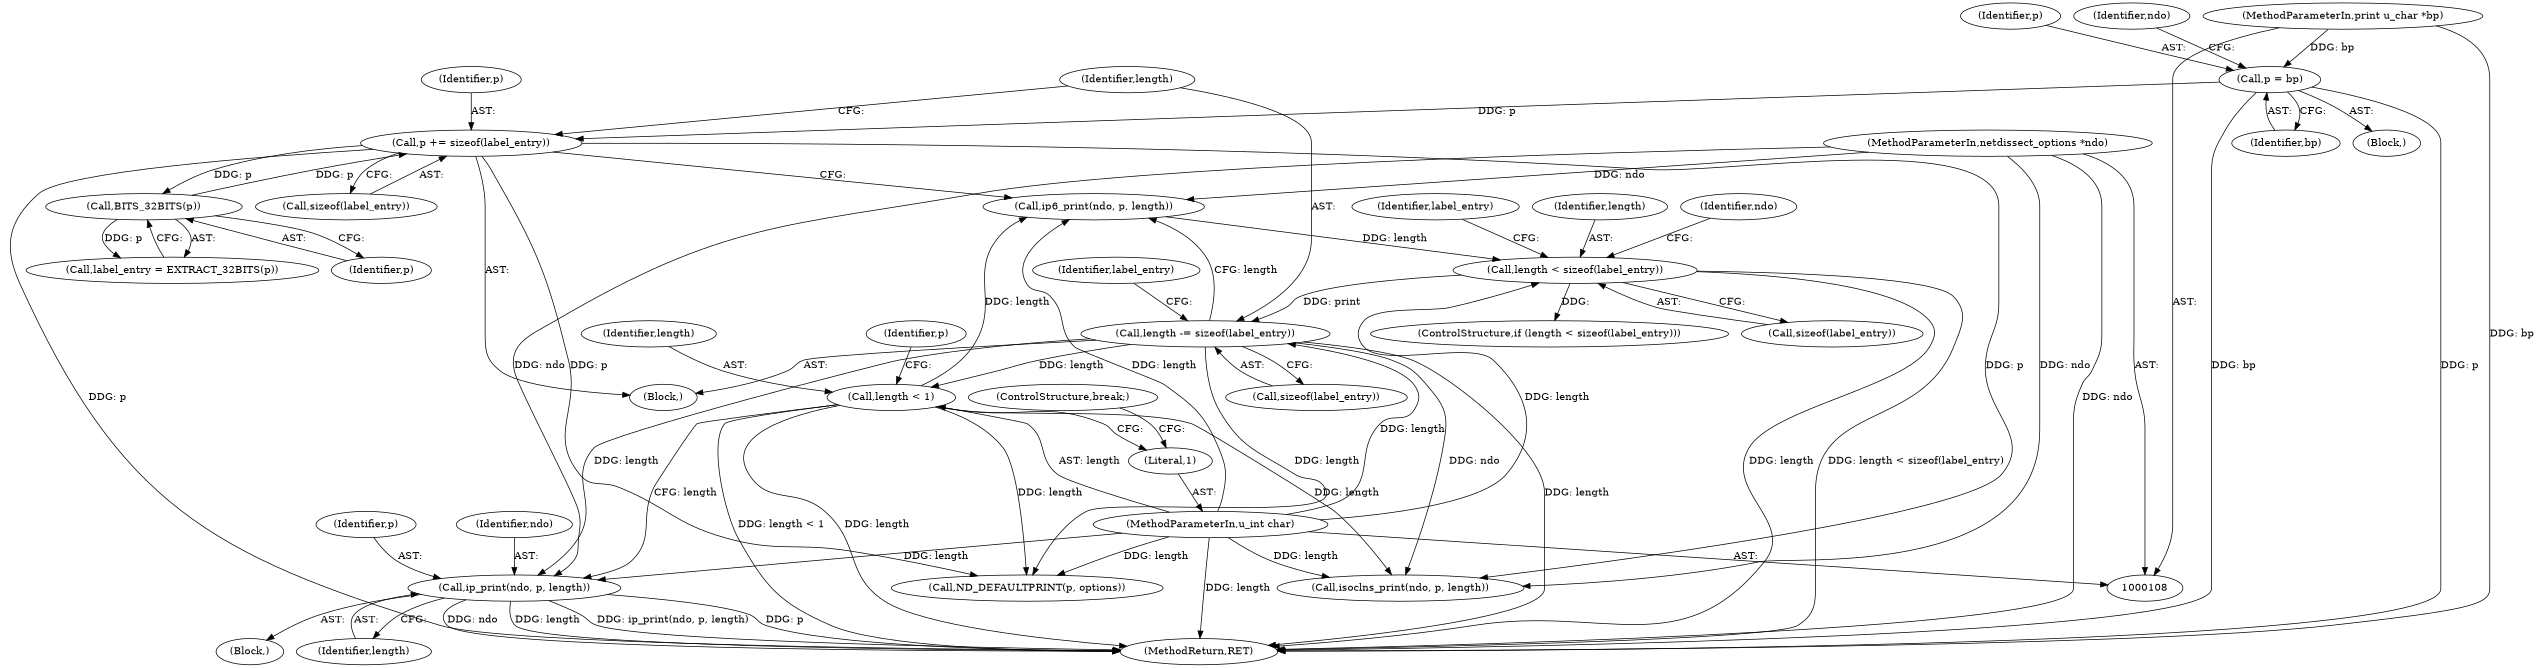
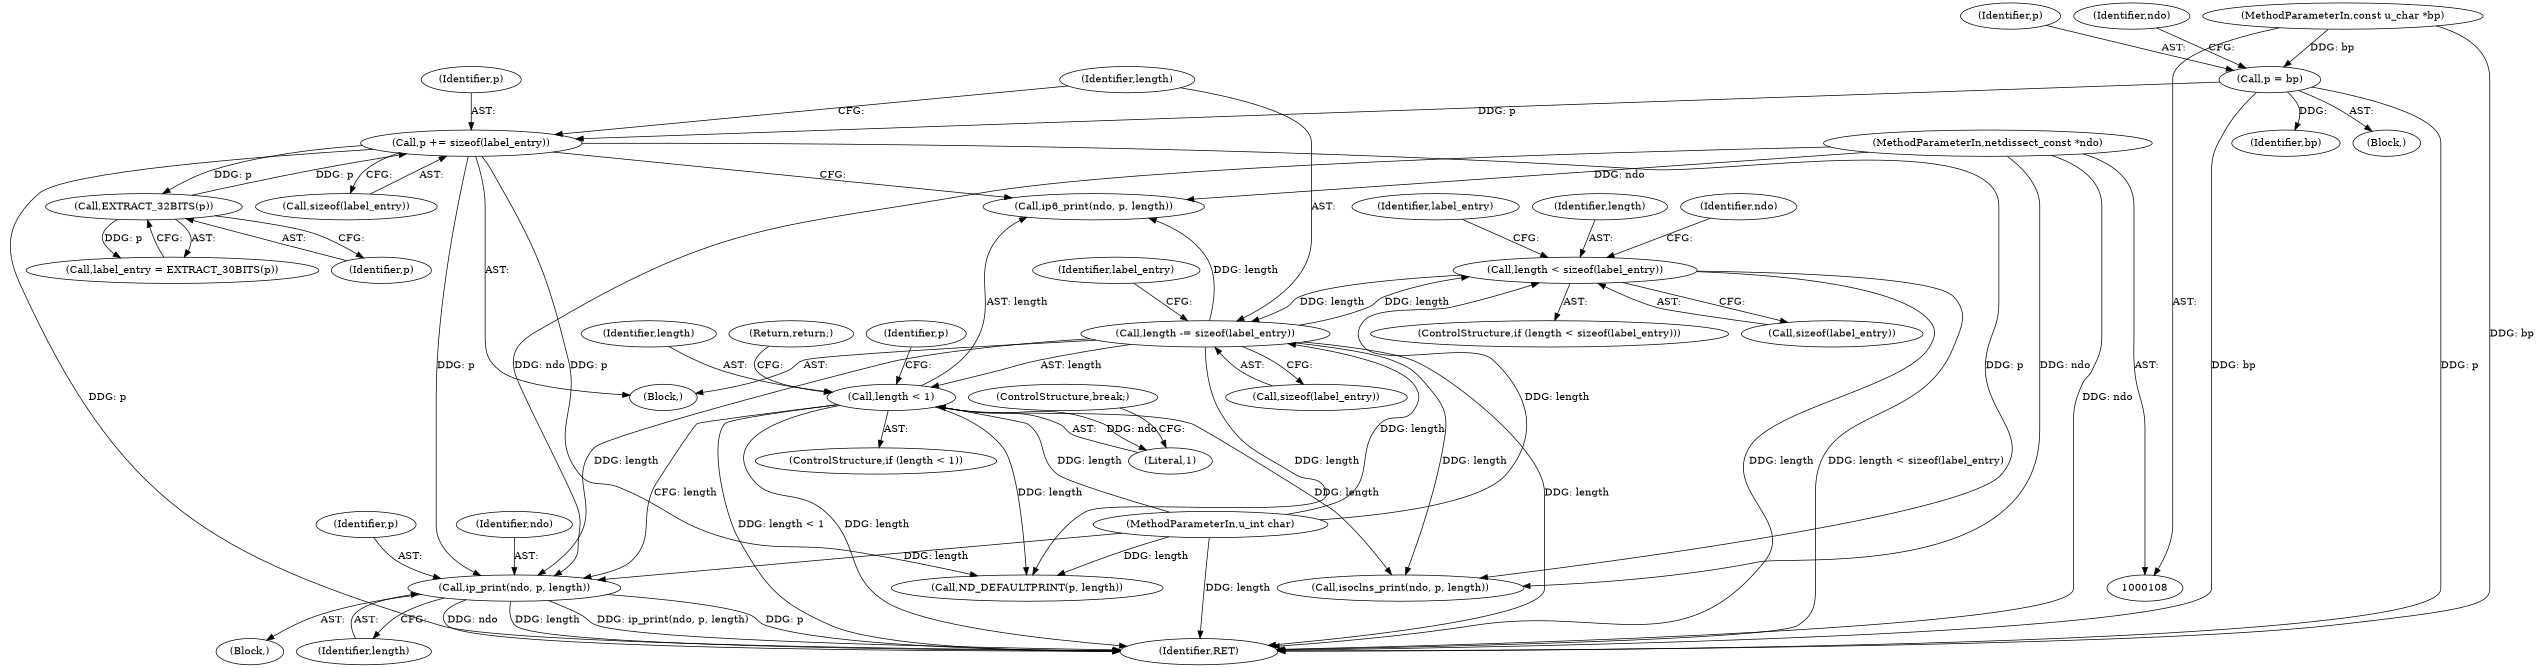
(2343, 16) -> (2343, 16)
(2315, 111) -> (2315, 111)
(2268, 116) -> none
(1988, 143) -> (1988, 143)
(144, 207) -> (144, 207)
(1329, 238) -> (1379, 299)
(172, 270) -> (172, 270)
(1246, 270) -> (1246, 270)
(1017, 302) -> (1017, 302)
(1332, 302) -> (1332, 302)
(1577, 302) -> (1577, 302)
none -> (791, 334)
(1114, 364) -> none
(1071, 366) -> (1071, 366)
none -> (437, 371)
(1132, 429) -> (1132, 429)
none -> (876, 461)
(1090, 461) -> (1090, 461)
(1475, 461) -> (1475, 461)
(1188, 490) -> (1045, 419)
(1705, 558) -> none
(1273, 562) -> none
(1027, 588) -> (1027, 588)
(1199, 652) -> (1199, 652)
